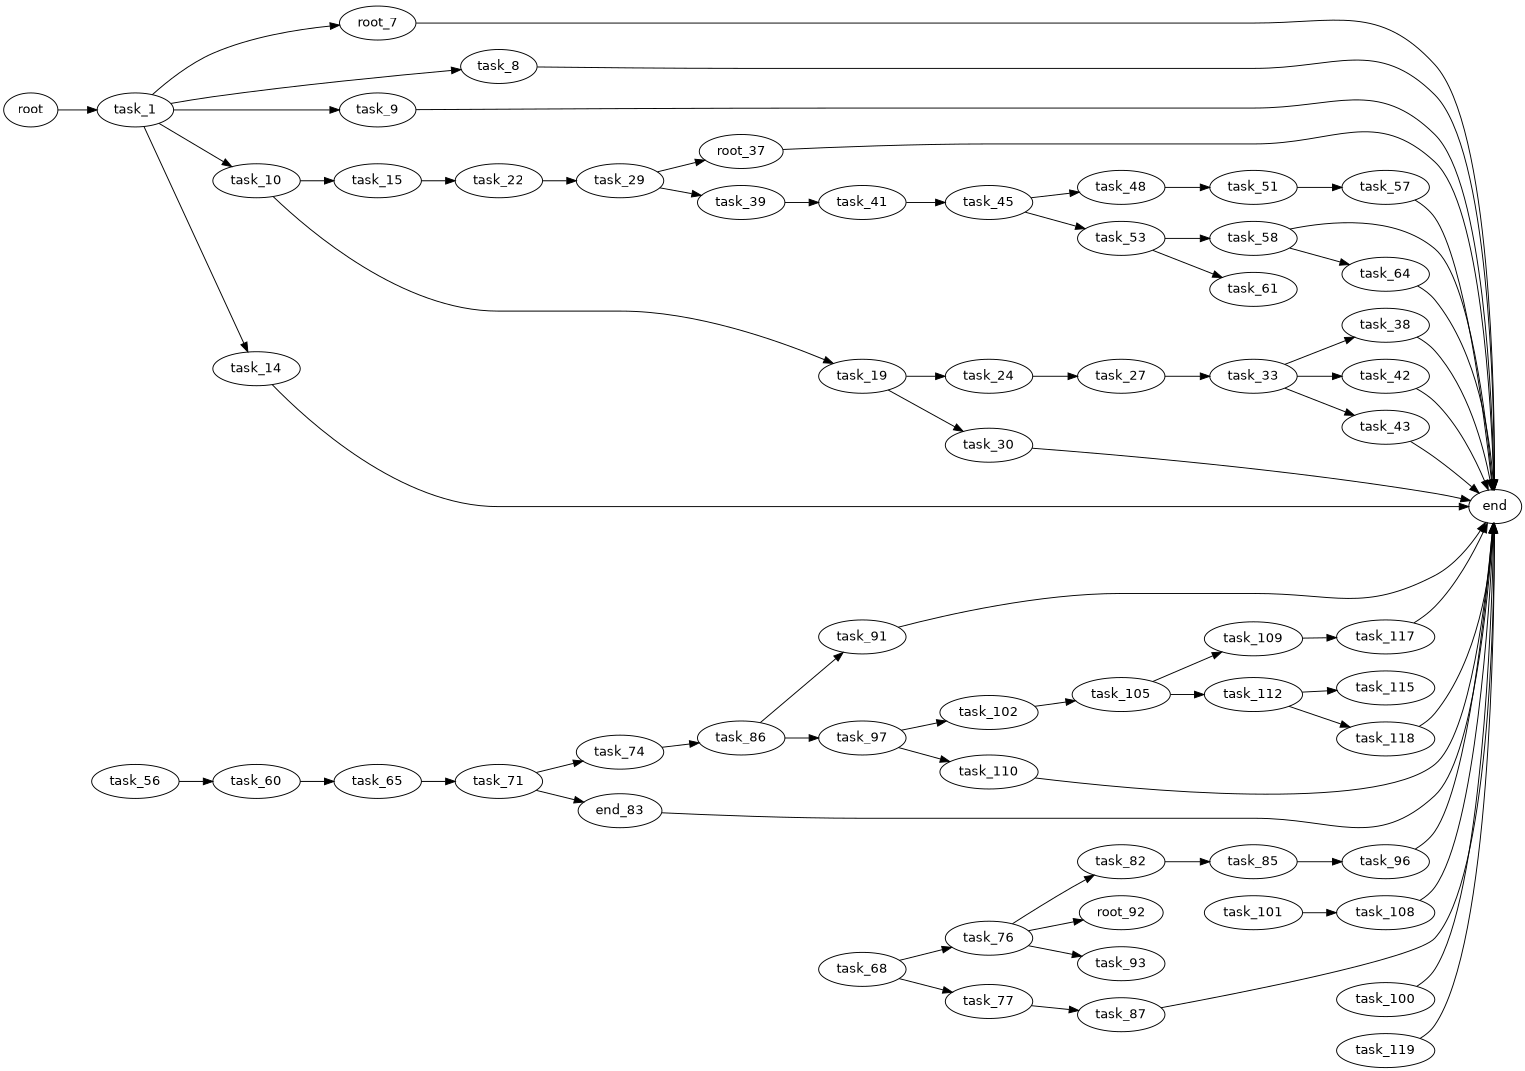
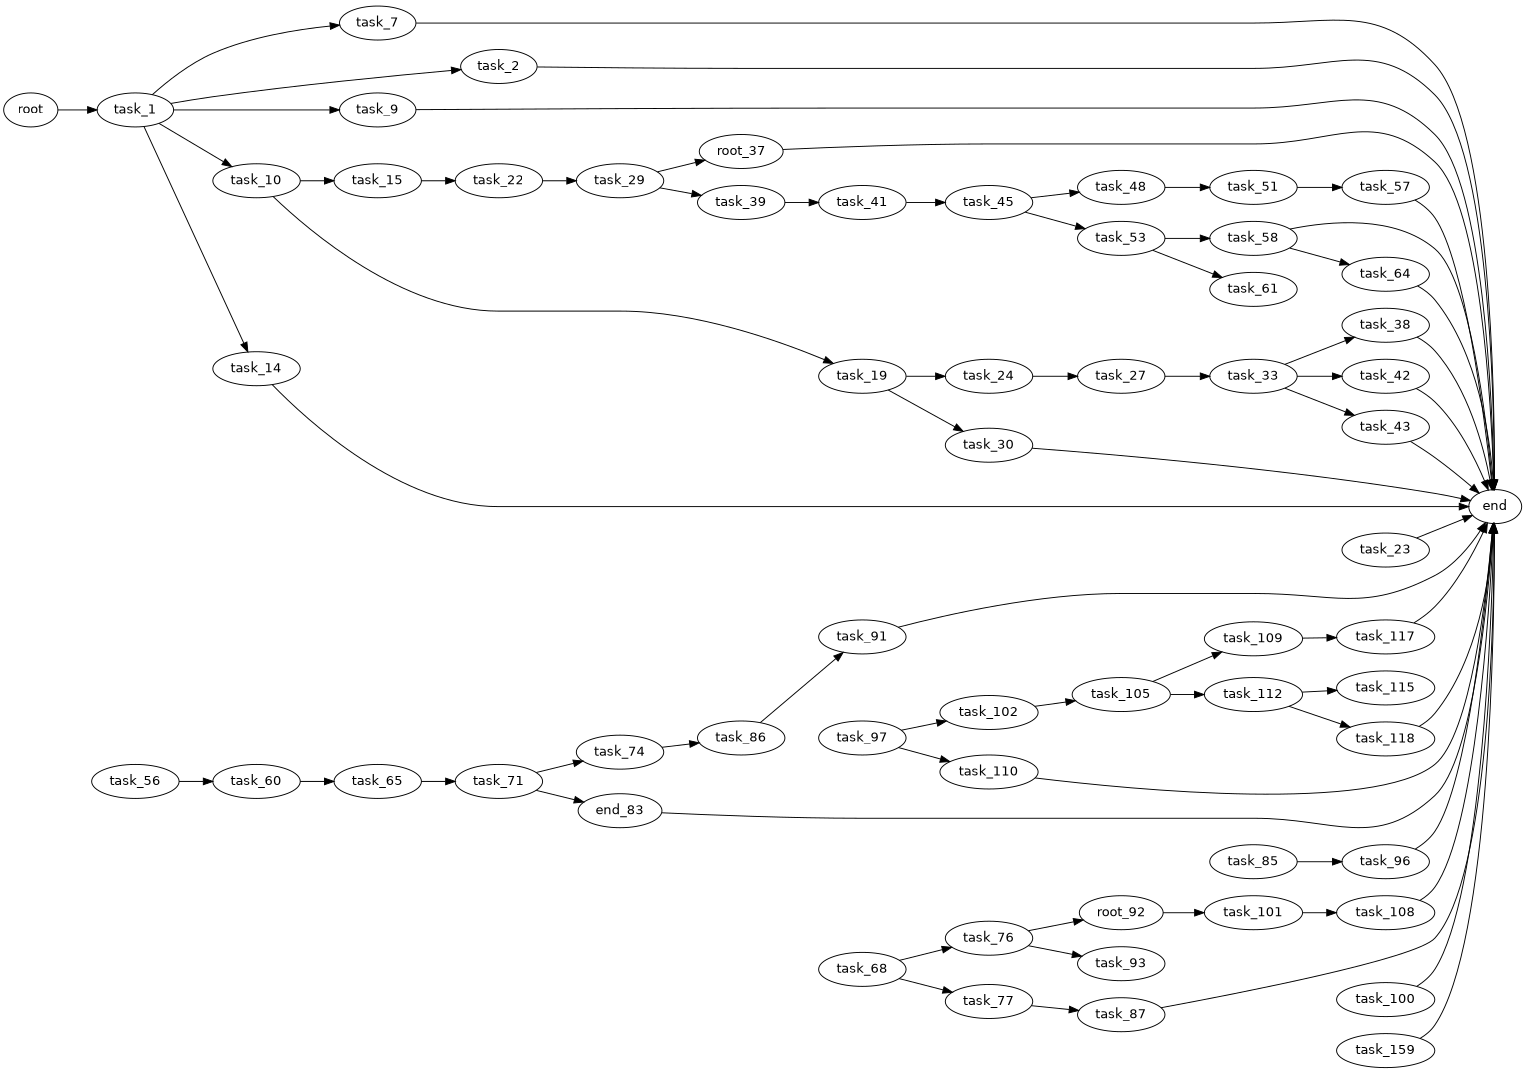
(378, 23) -> (378, 23)
(499, 66) -> (499, 66)
none -> (1386, 550)
(797, 738) -> none
(1121, 862) -> none
none -> (1179, 913)
(1386, 1051) -> (1386, 1051)
